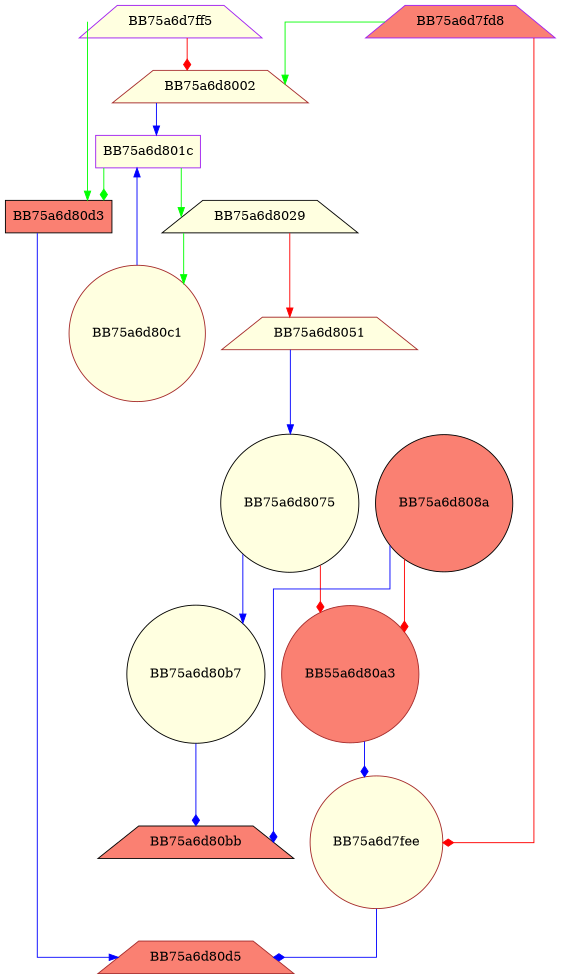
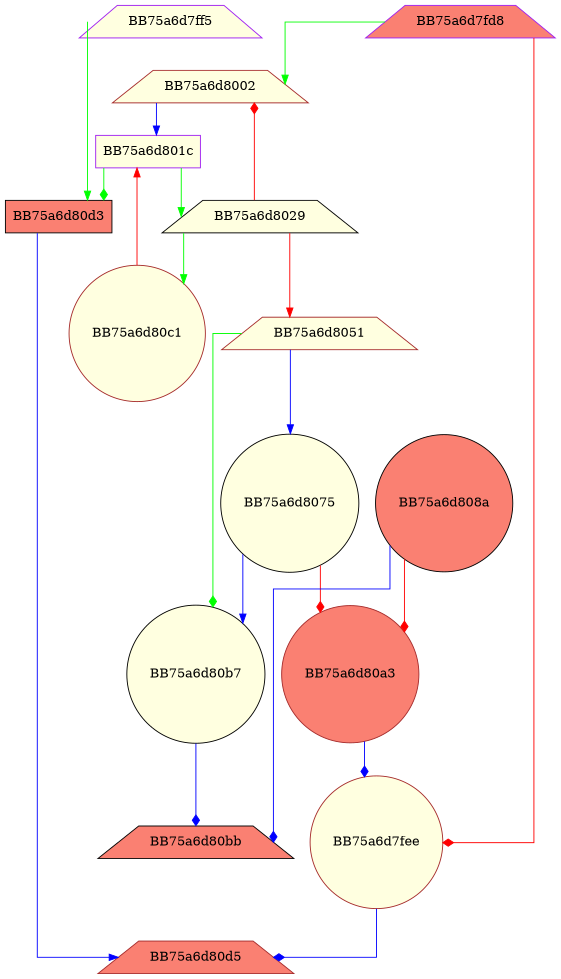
(187, 49) -> (254, 157)
(137, 221) -> (137, 221)
none -> (213, 450)
(350, 674) -> (350, 674)
